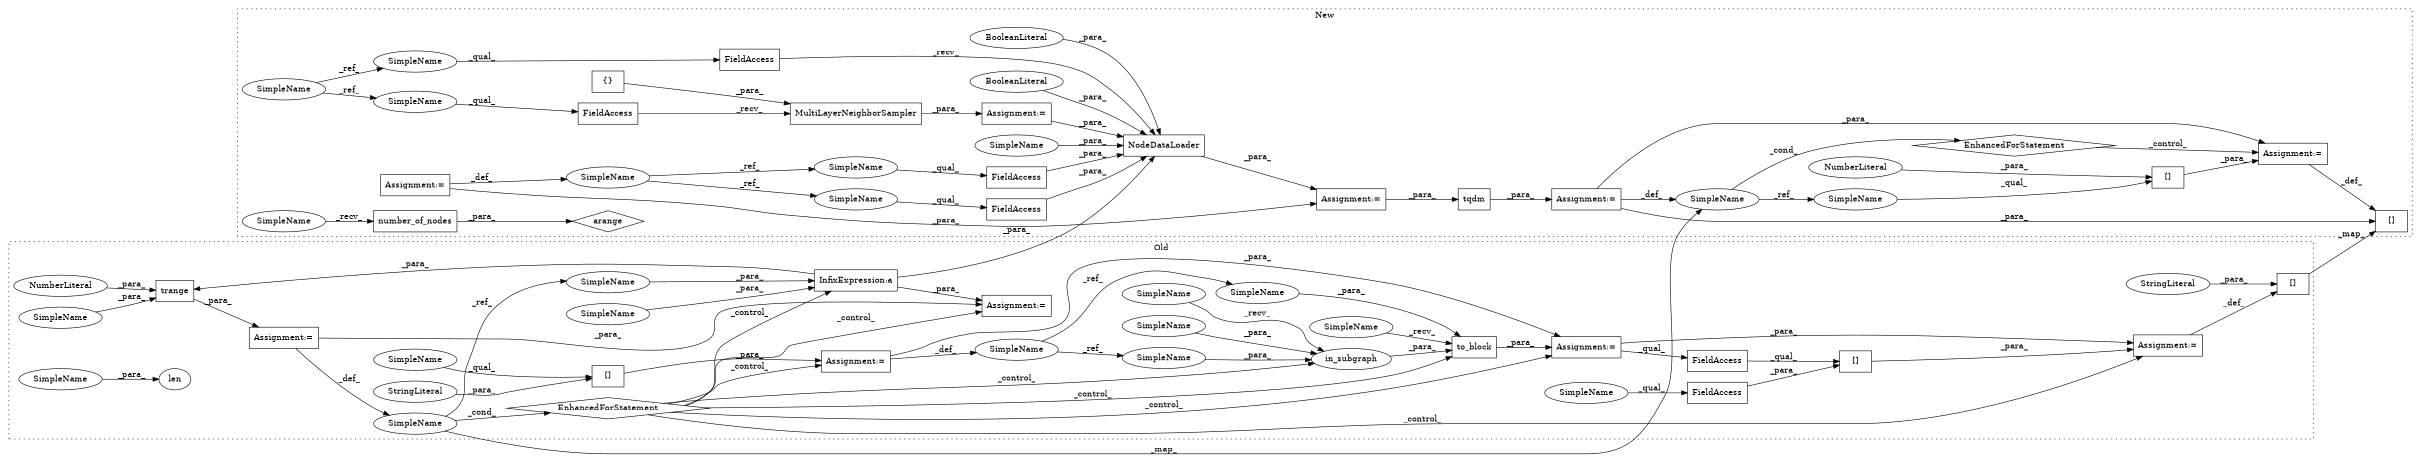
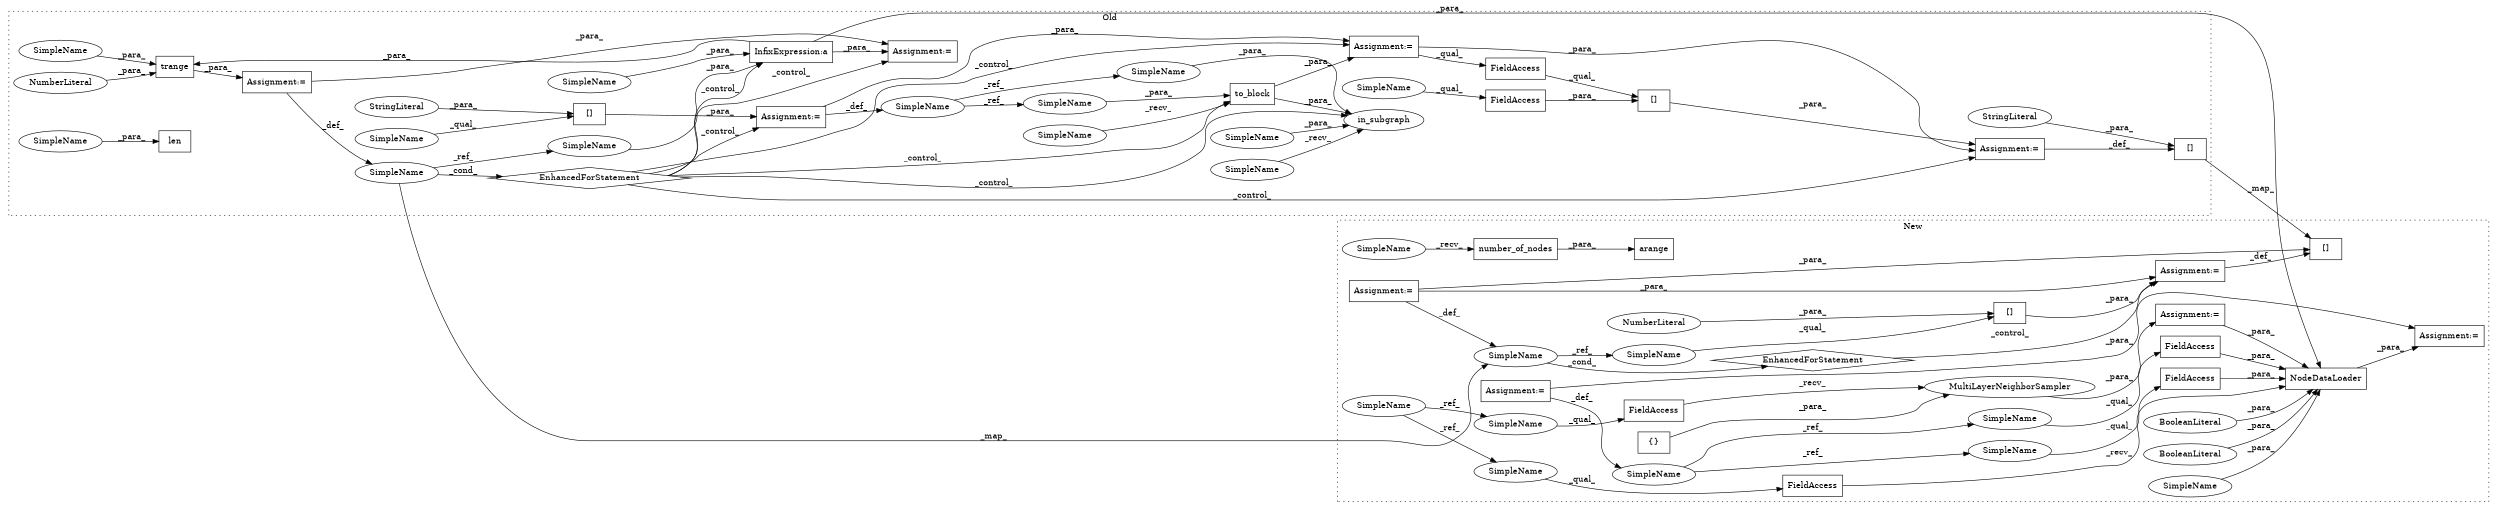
(856, 114) -> (2010, 387)
(1474, 199) -> none
(608, 221) -> (1654, 249)
(1418, 354) -> (1310, 106)
(175, 379) -> (175, 141)
